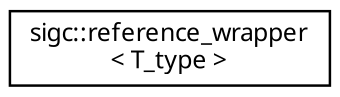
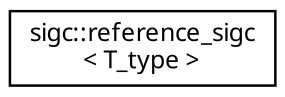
(170, 48) -> (143, 48)
